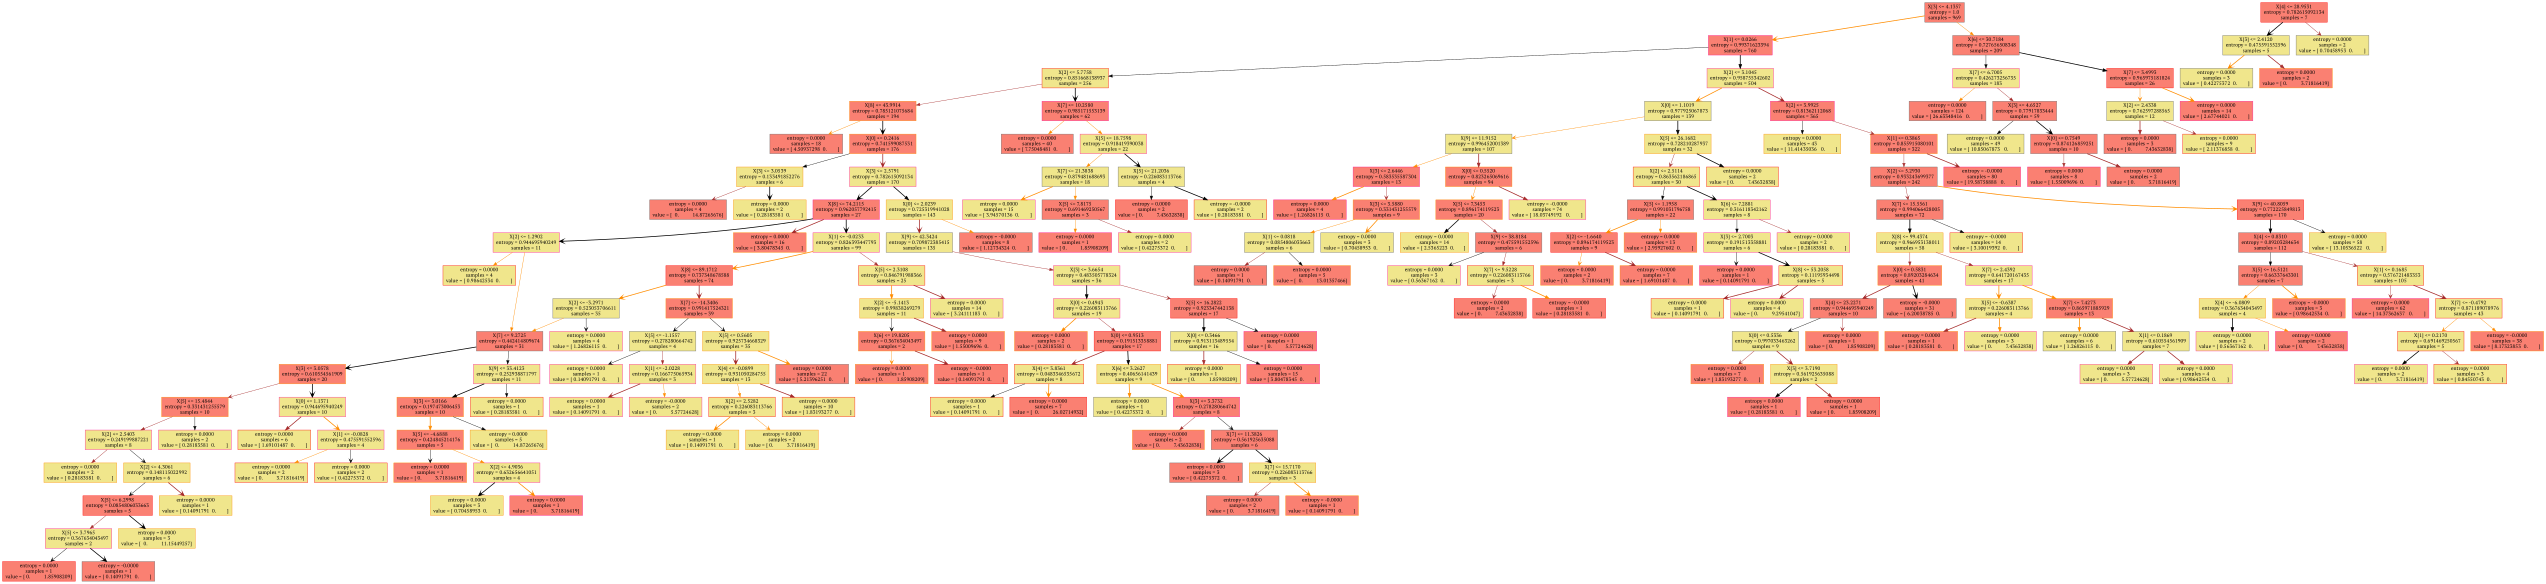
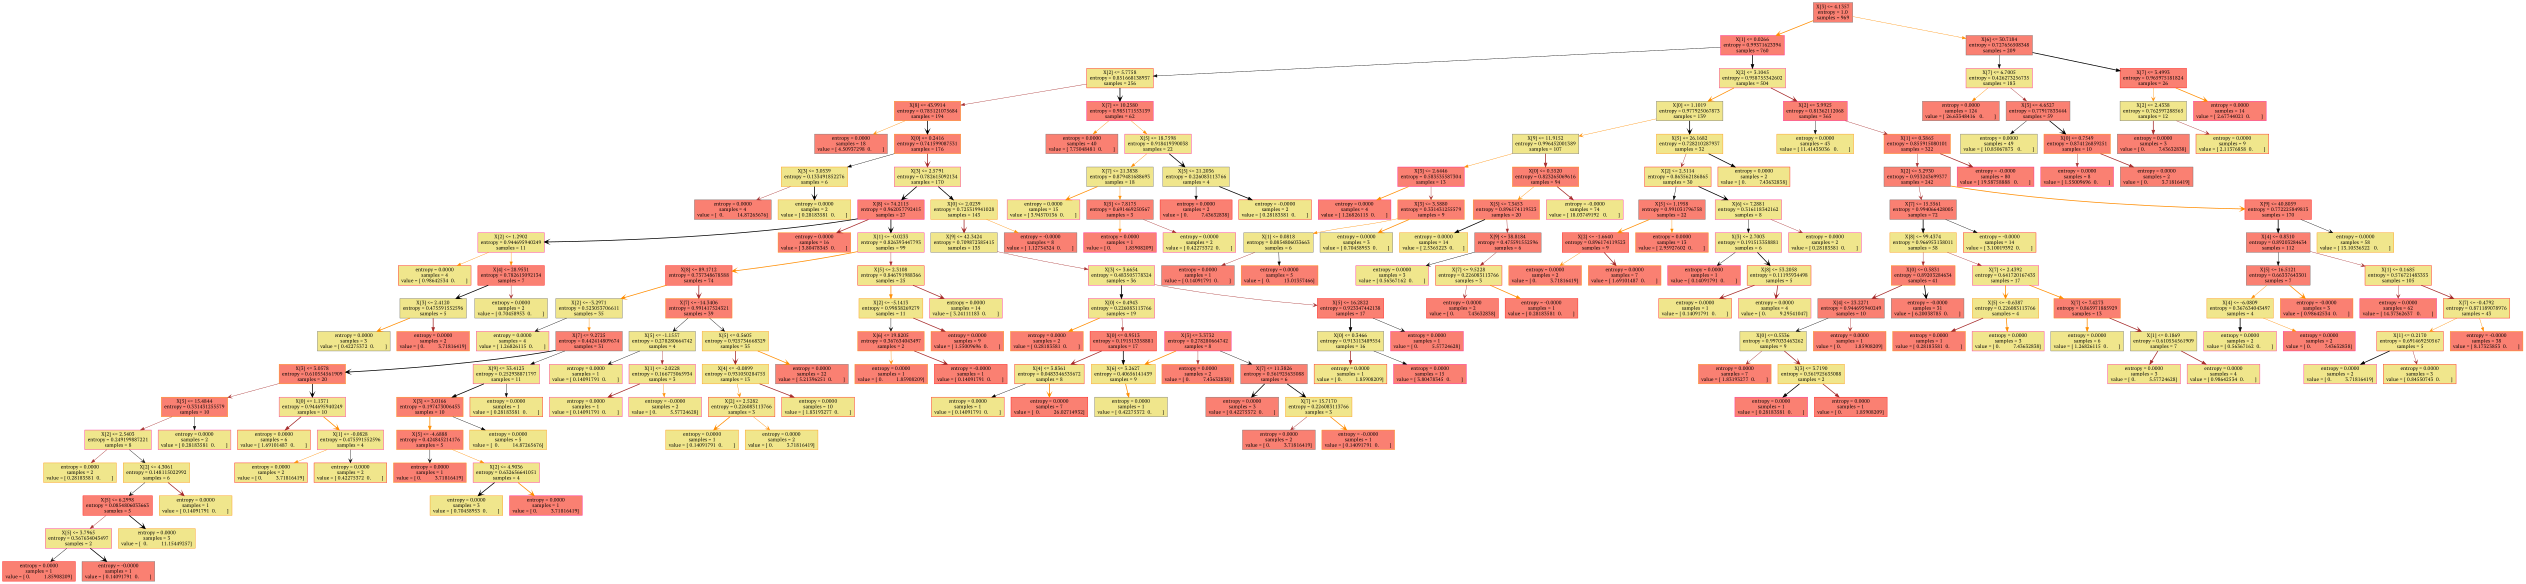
(1678, 126) -> (1690, 126)
(2064, 144) -> (2077, 144)
(518, 290) -> (511, 257)
(739, 389) -> (738, 389)
(1166, 390) -> (1162, 357)
